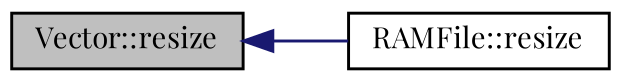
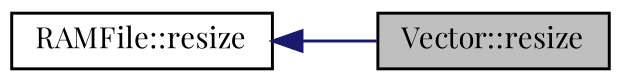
(311, 41) -> (340, 41)
